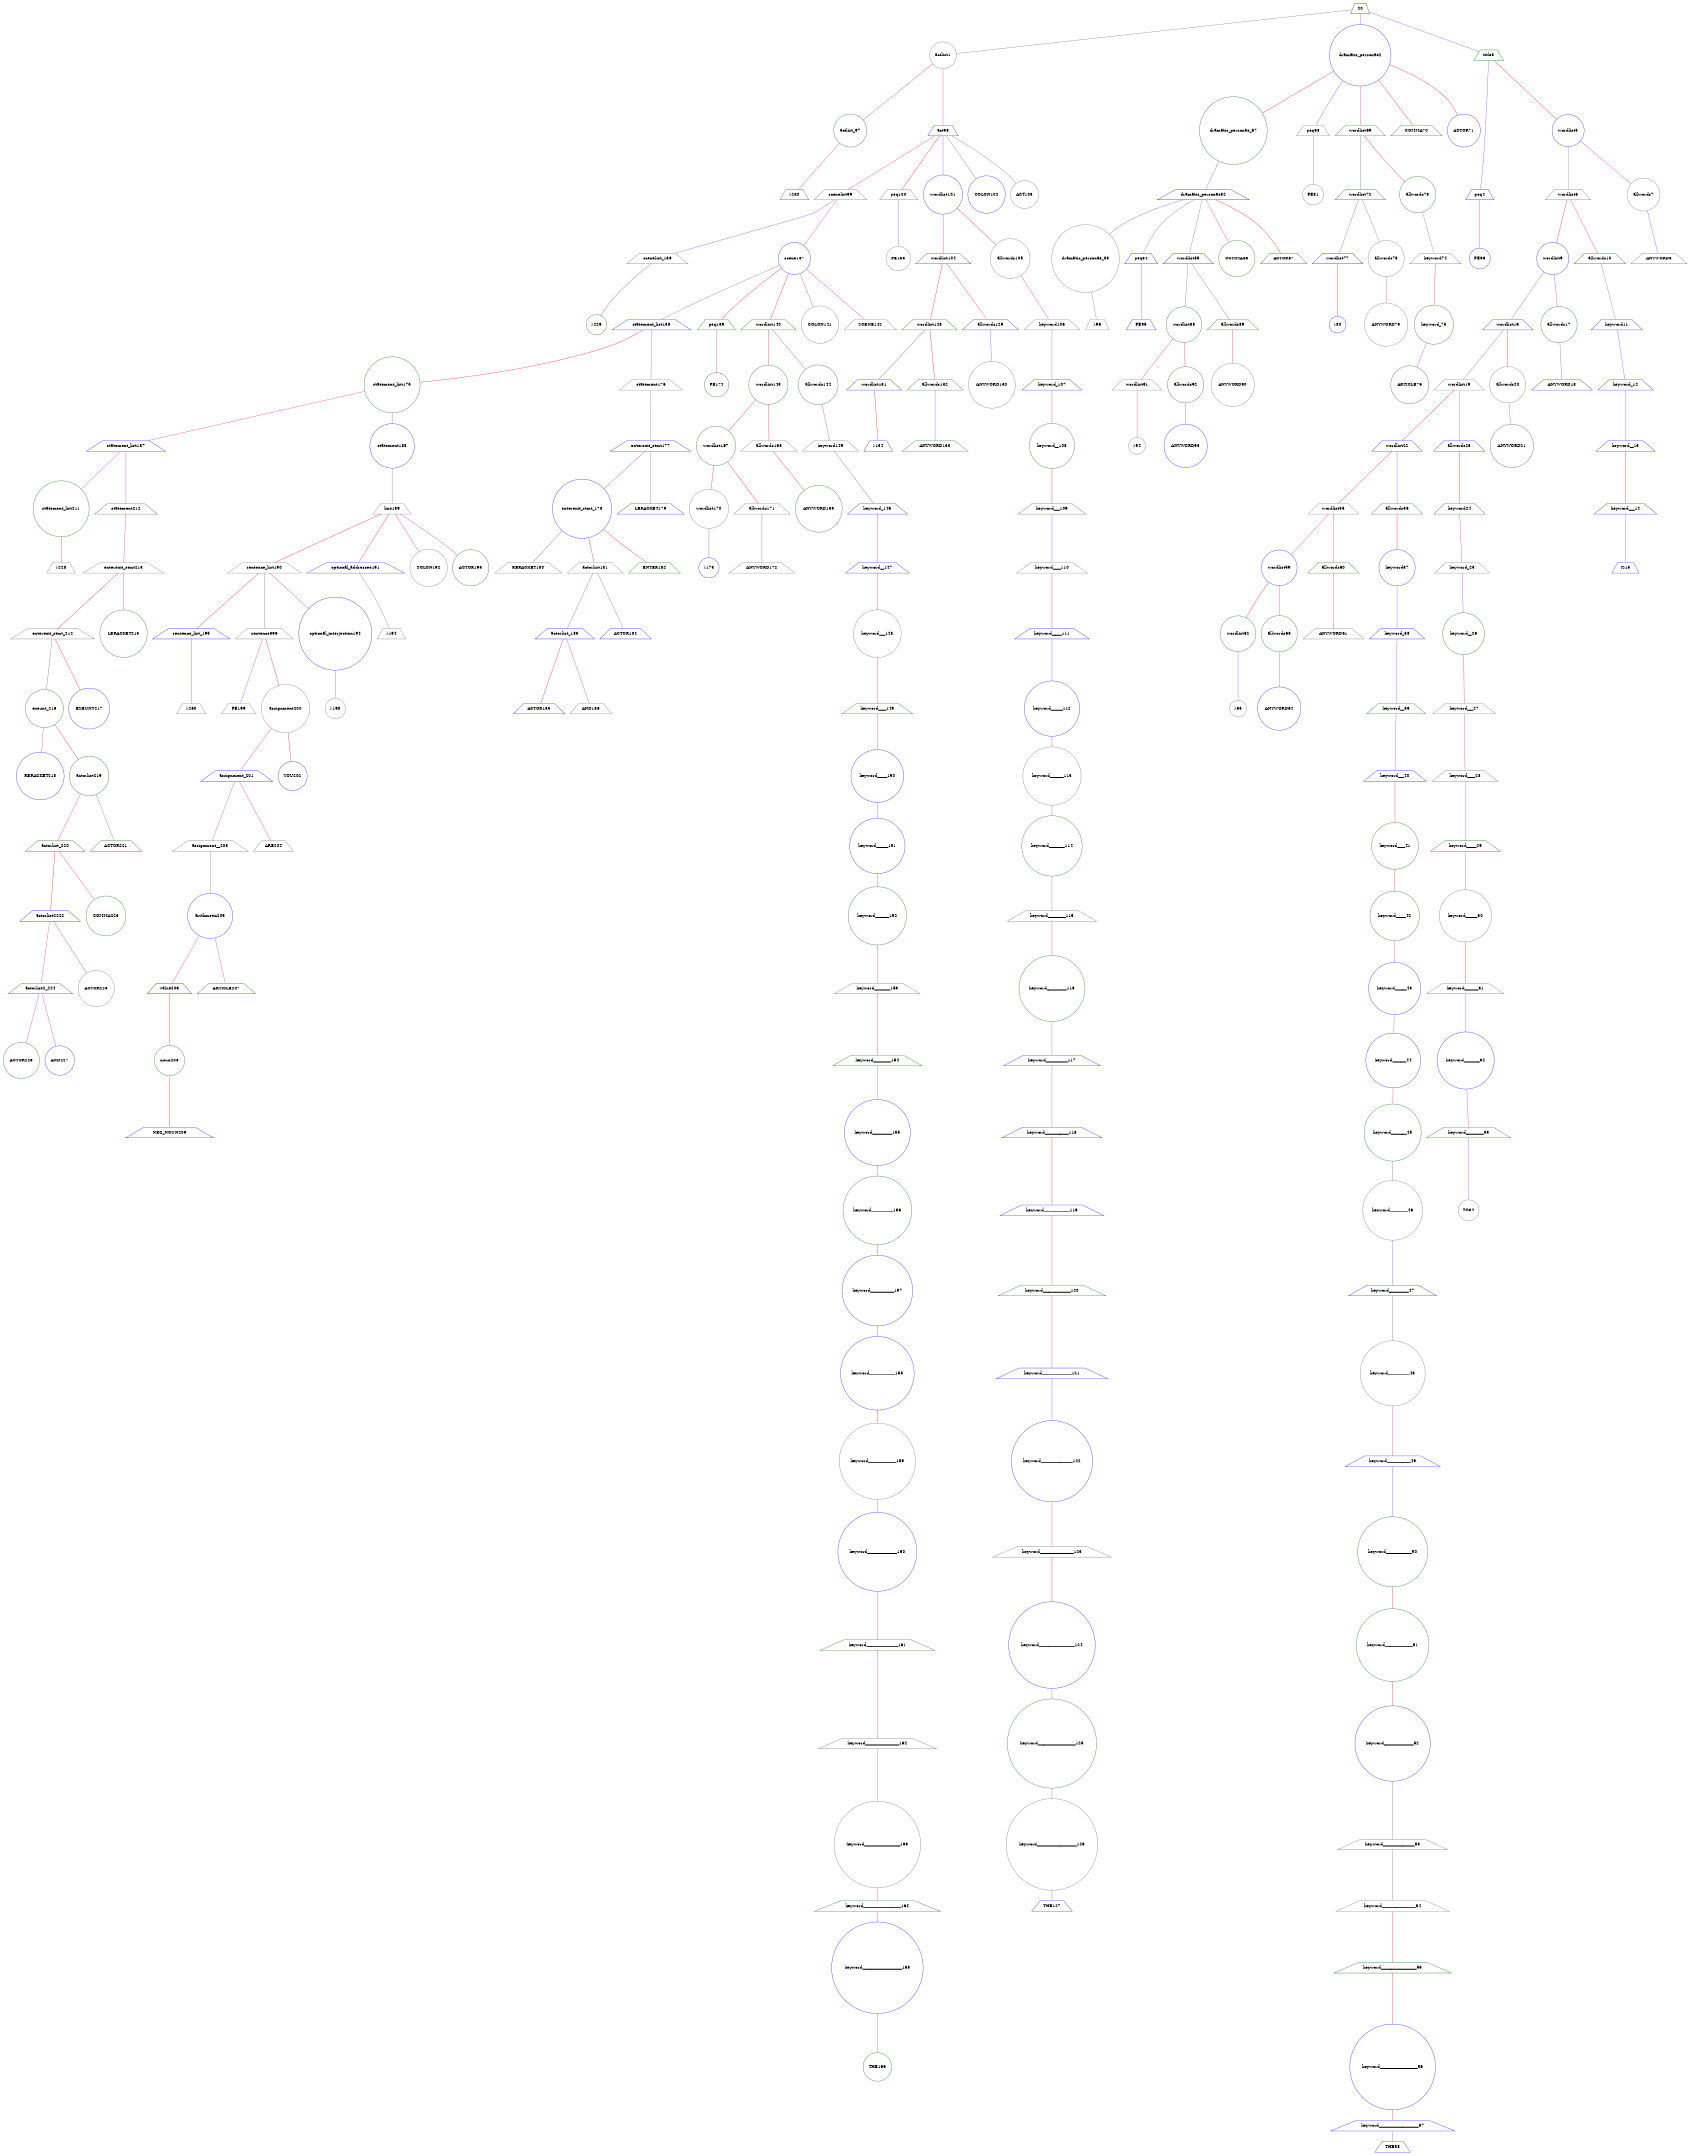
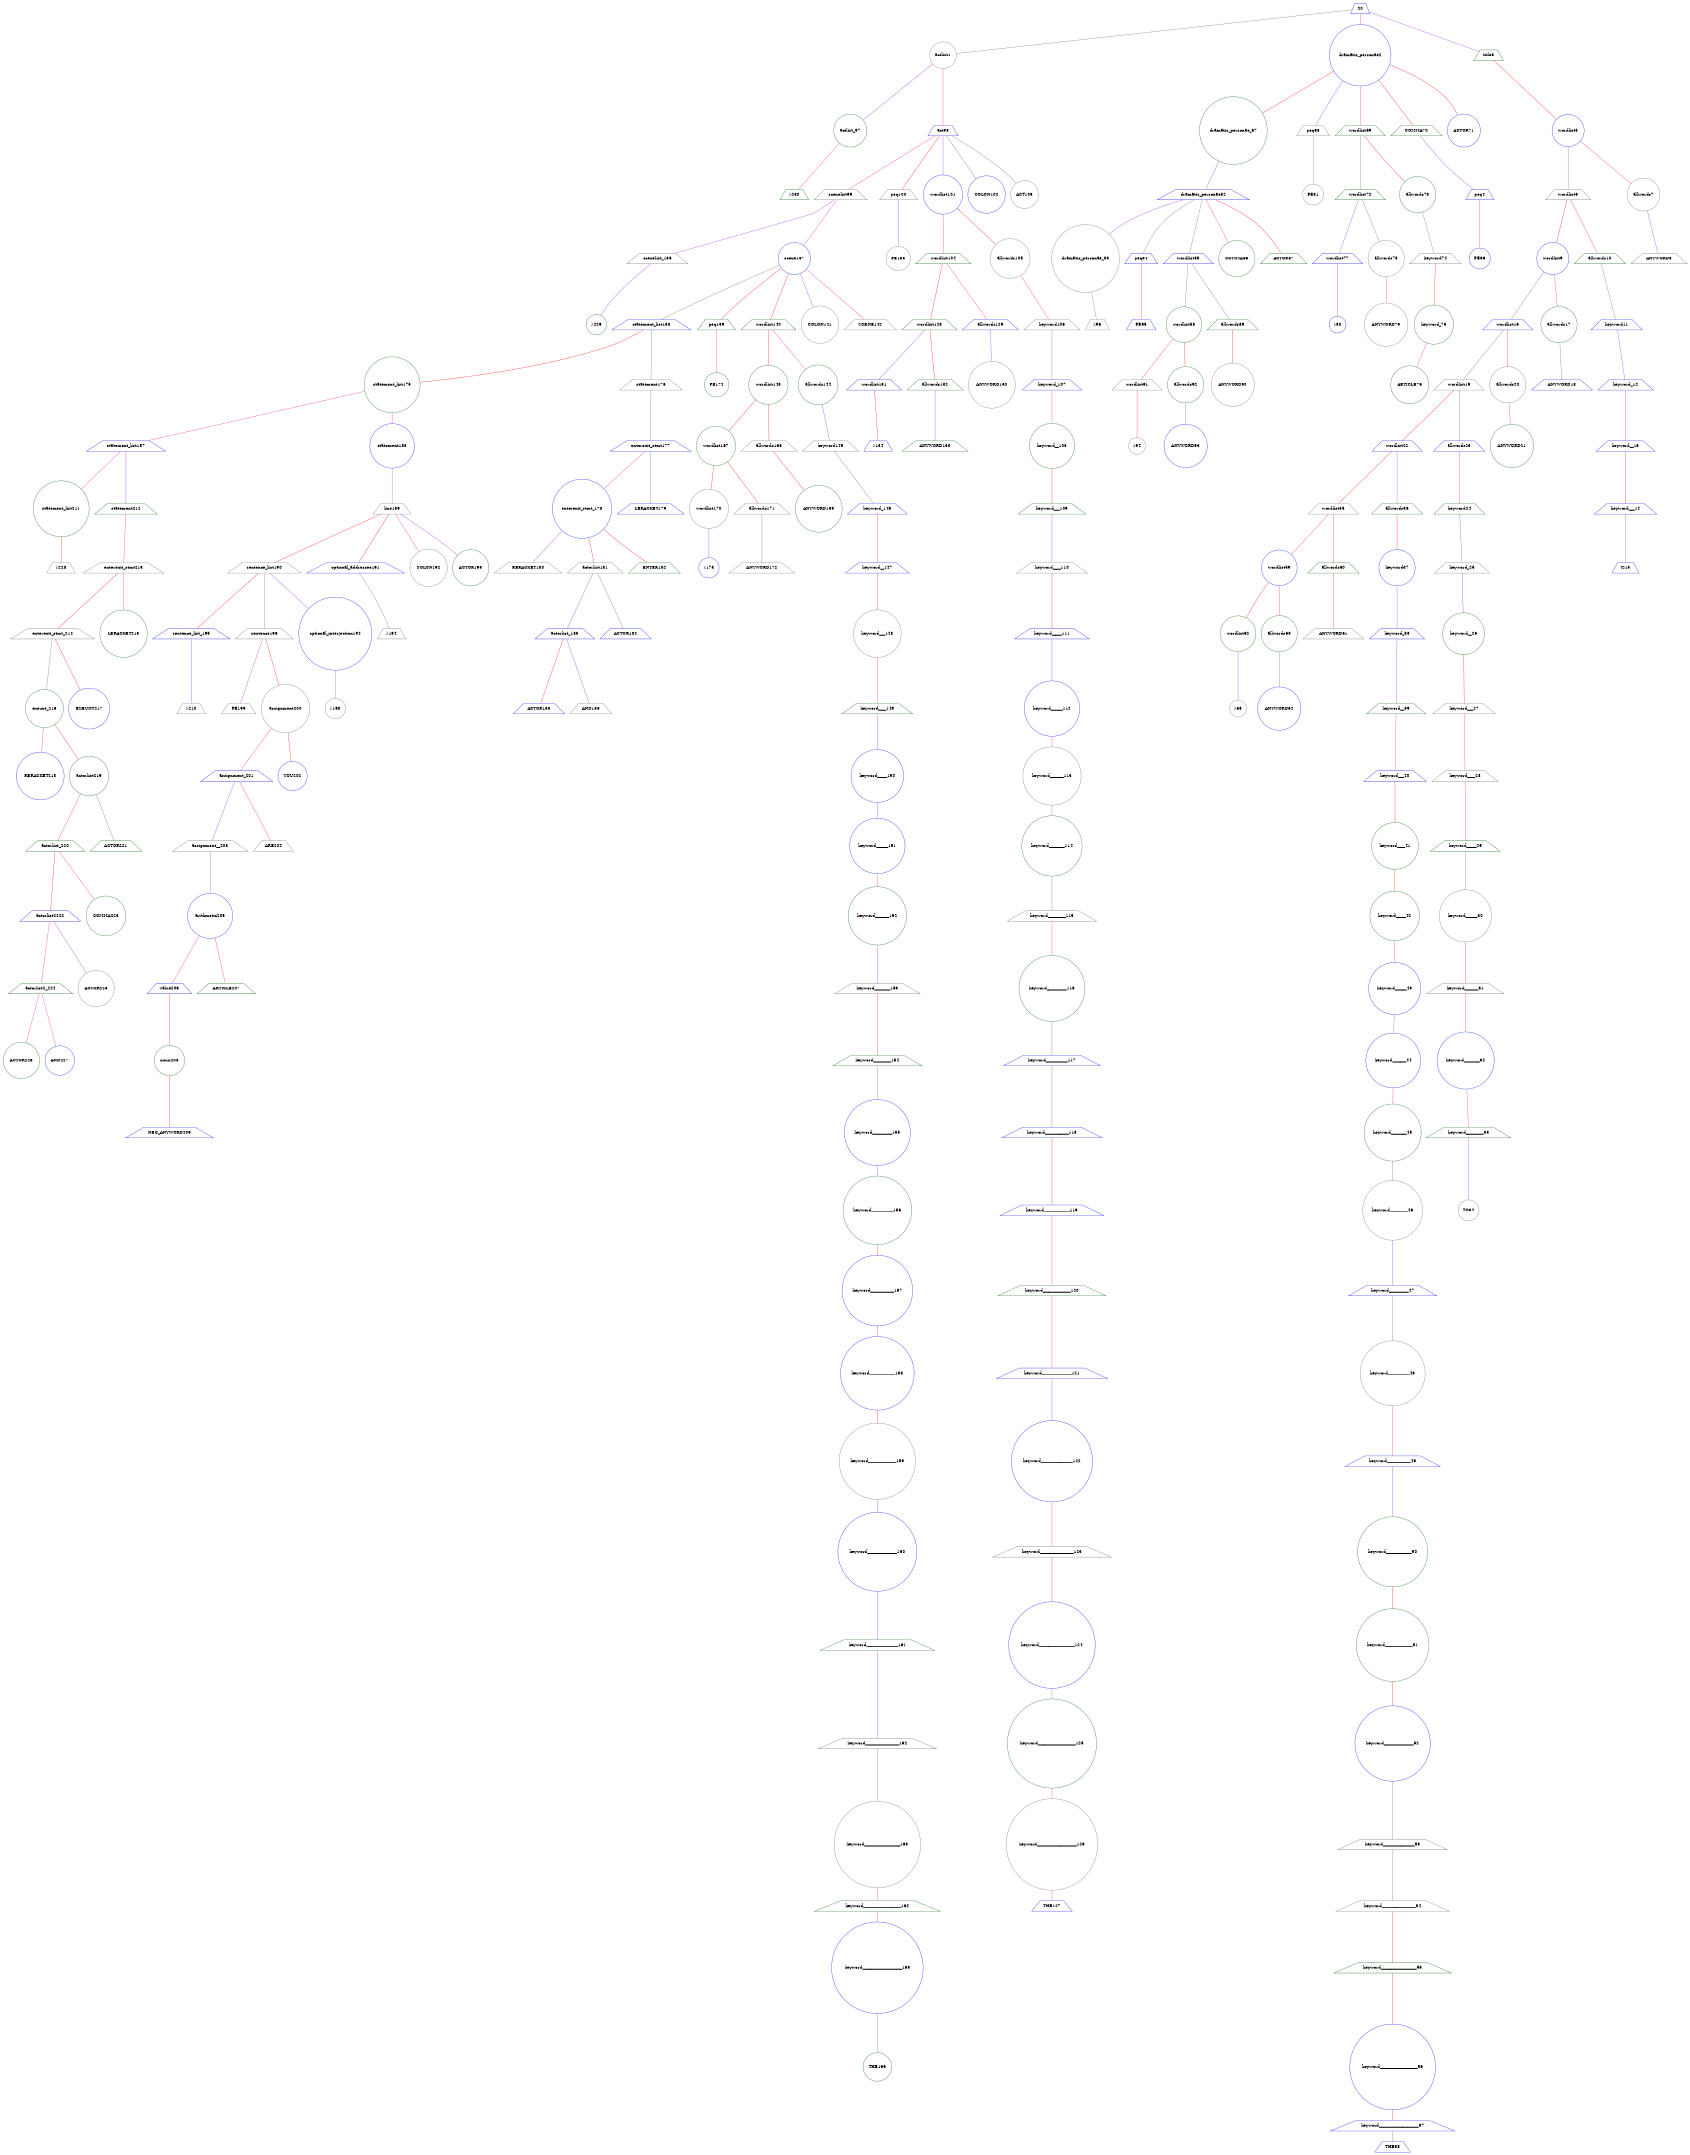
(1486, 125) -> (1445, 164)
(1459, 477) -> (1459, 477)
(1461, 538) -> (1461, 538)
(264, 634) -> (264, 634)
(191, 709) -> (191, 709)
(170, 1133) -> (170, 1133)
